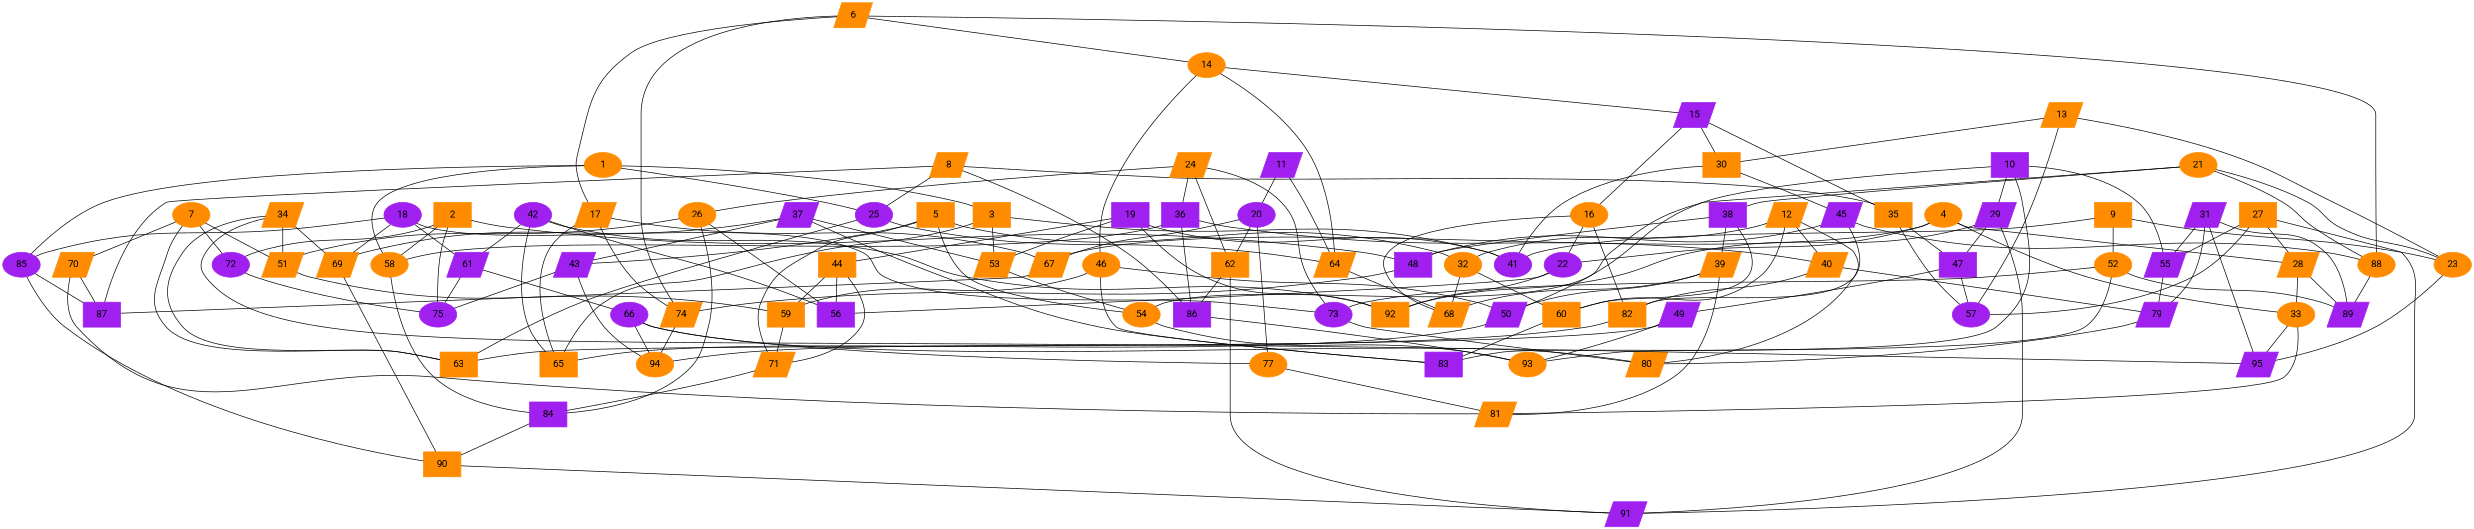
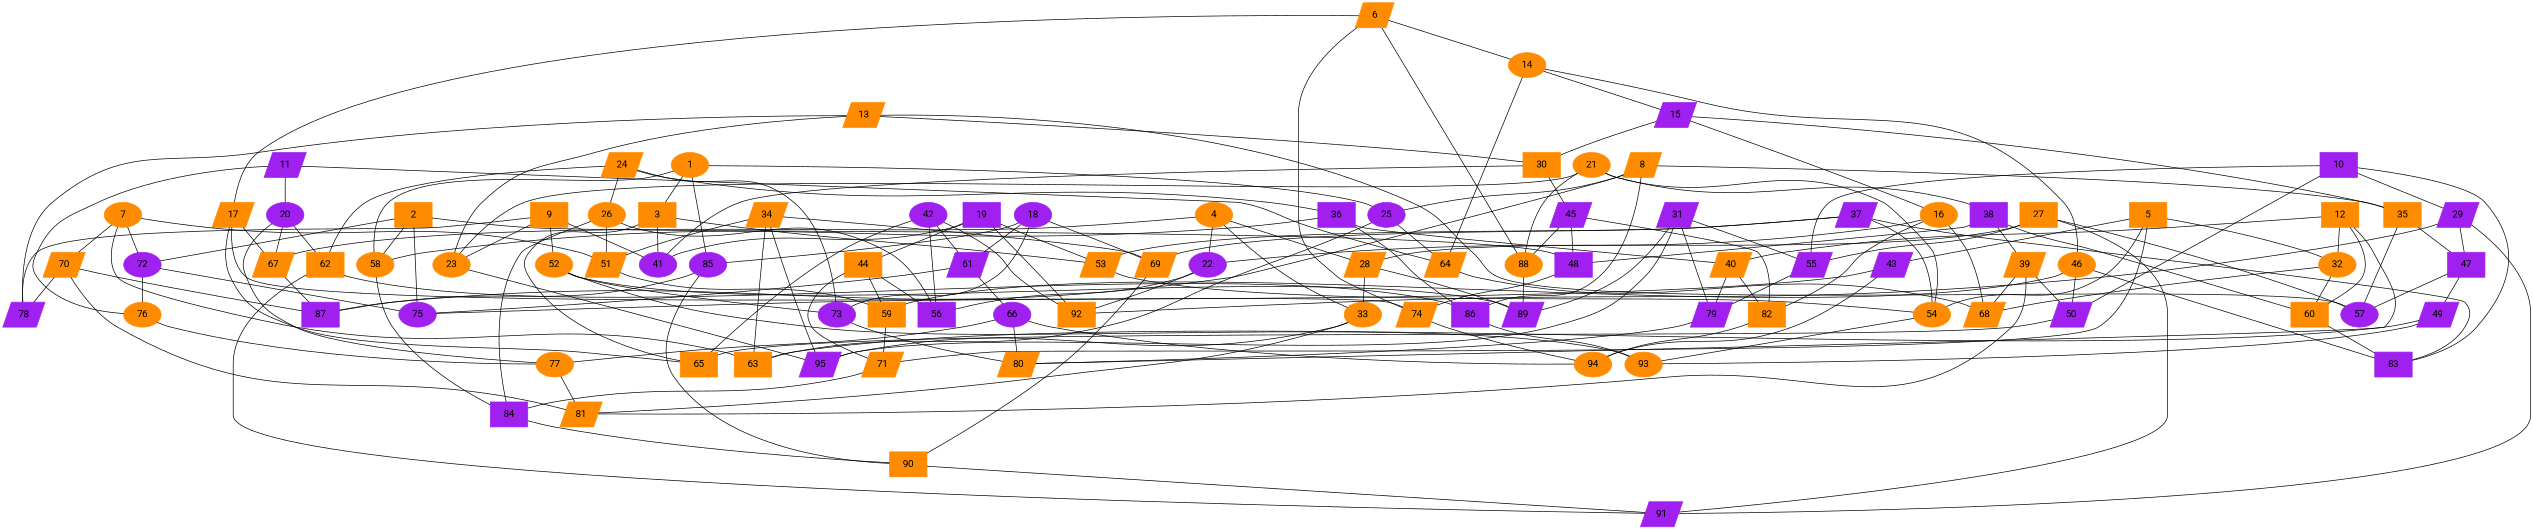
(1787, 215) -> (2340, 215)
(686, 240) -> (1917, 250)
none -> (24, 315)
none -> (142, 315)
